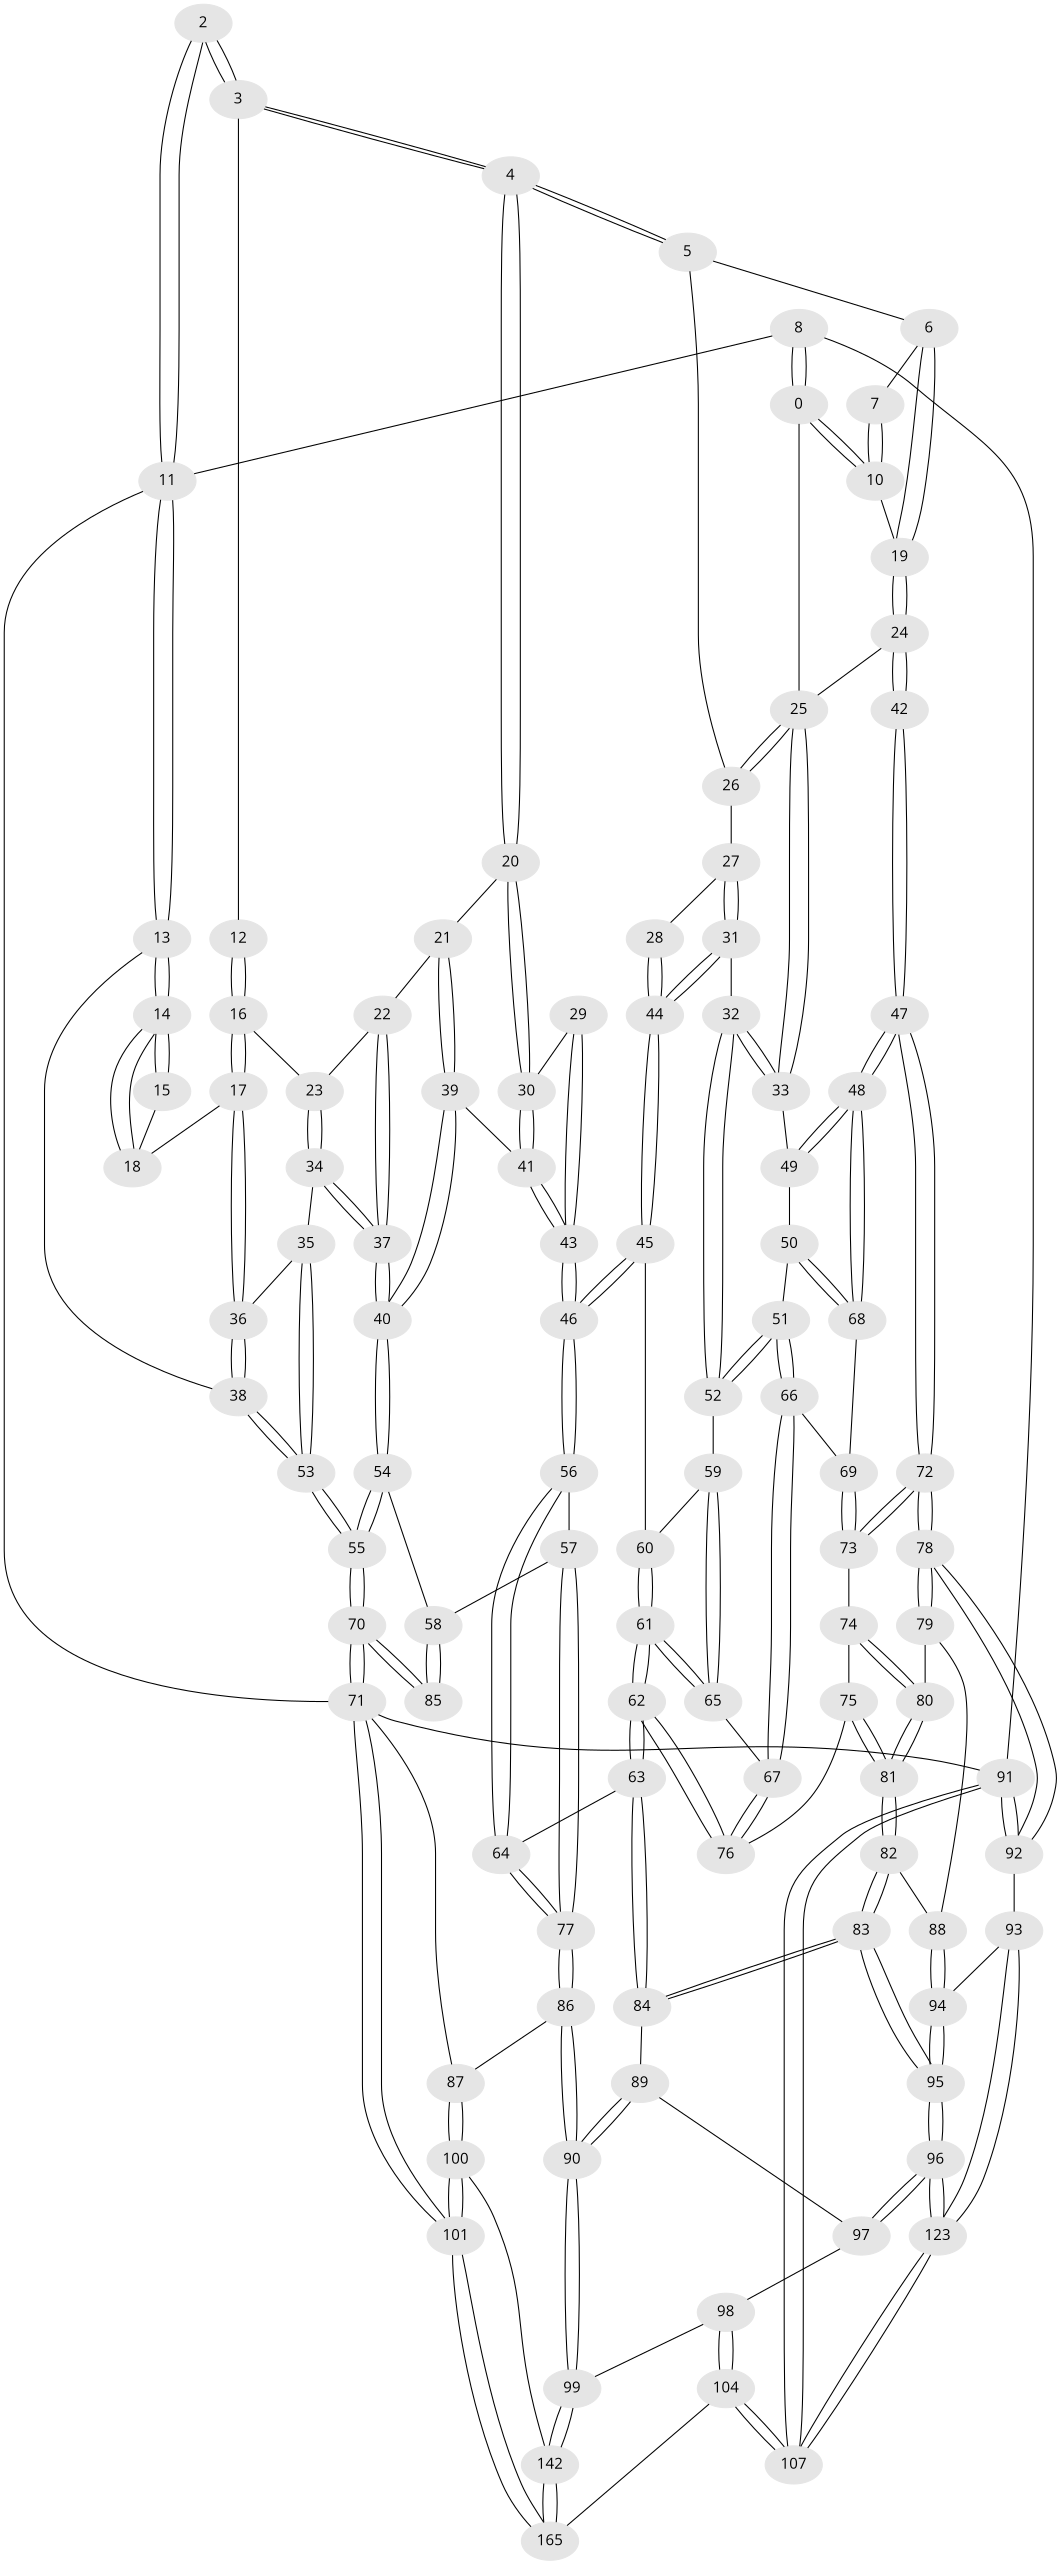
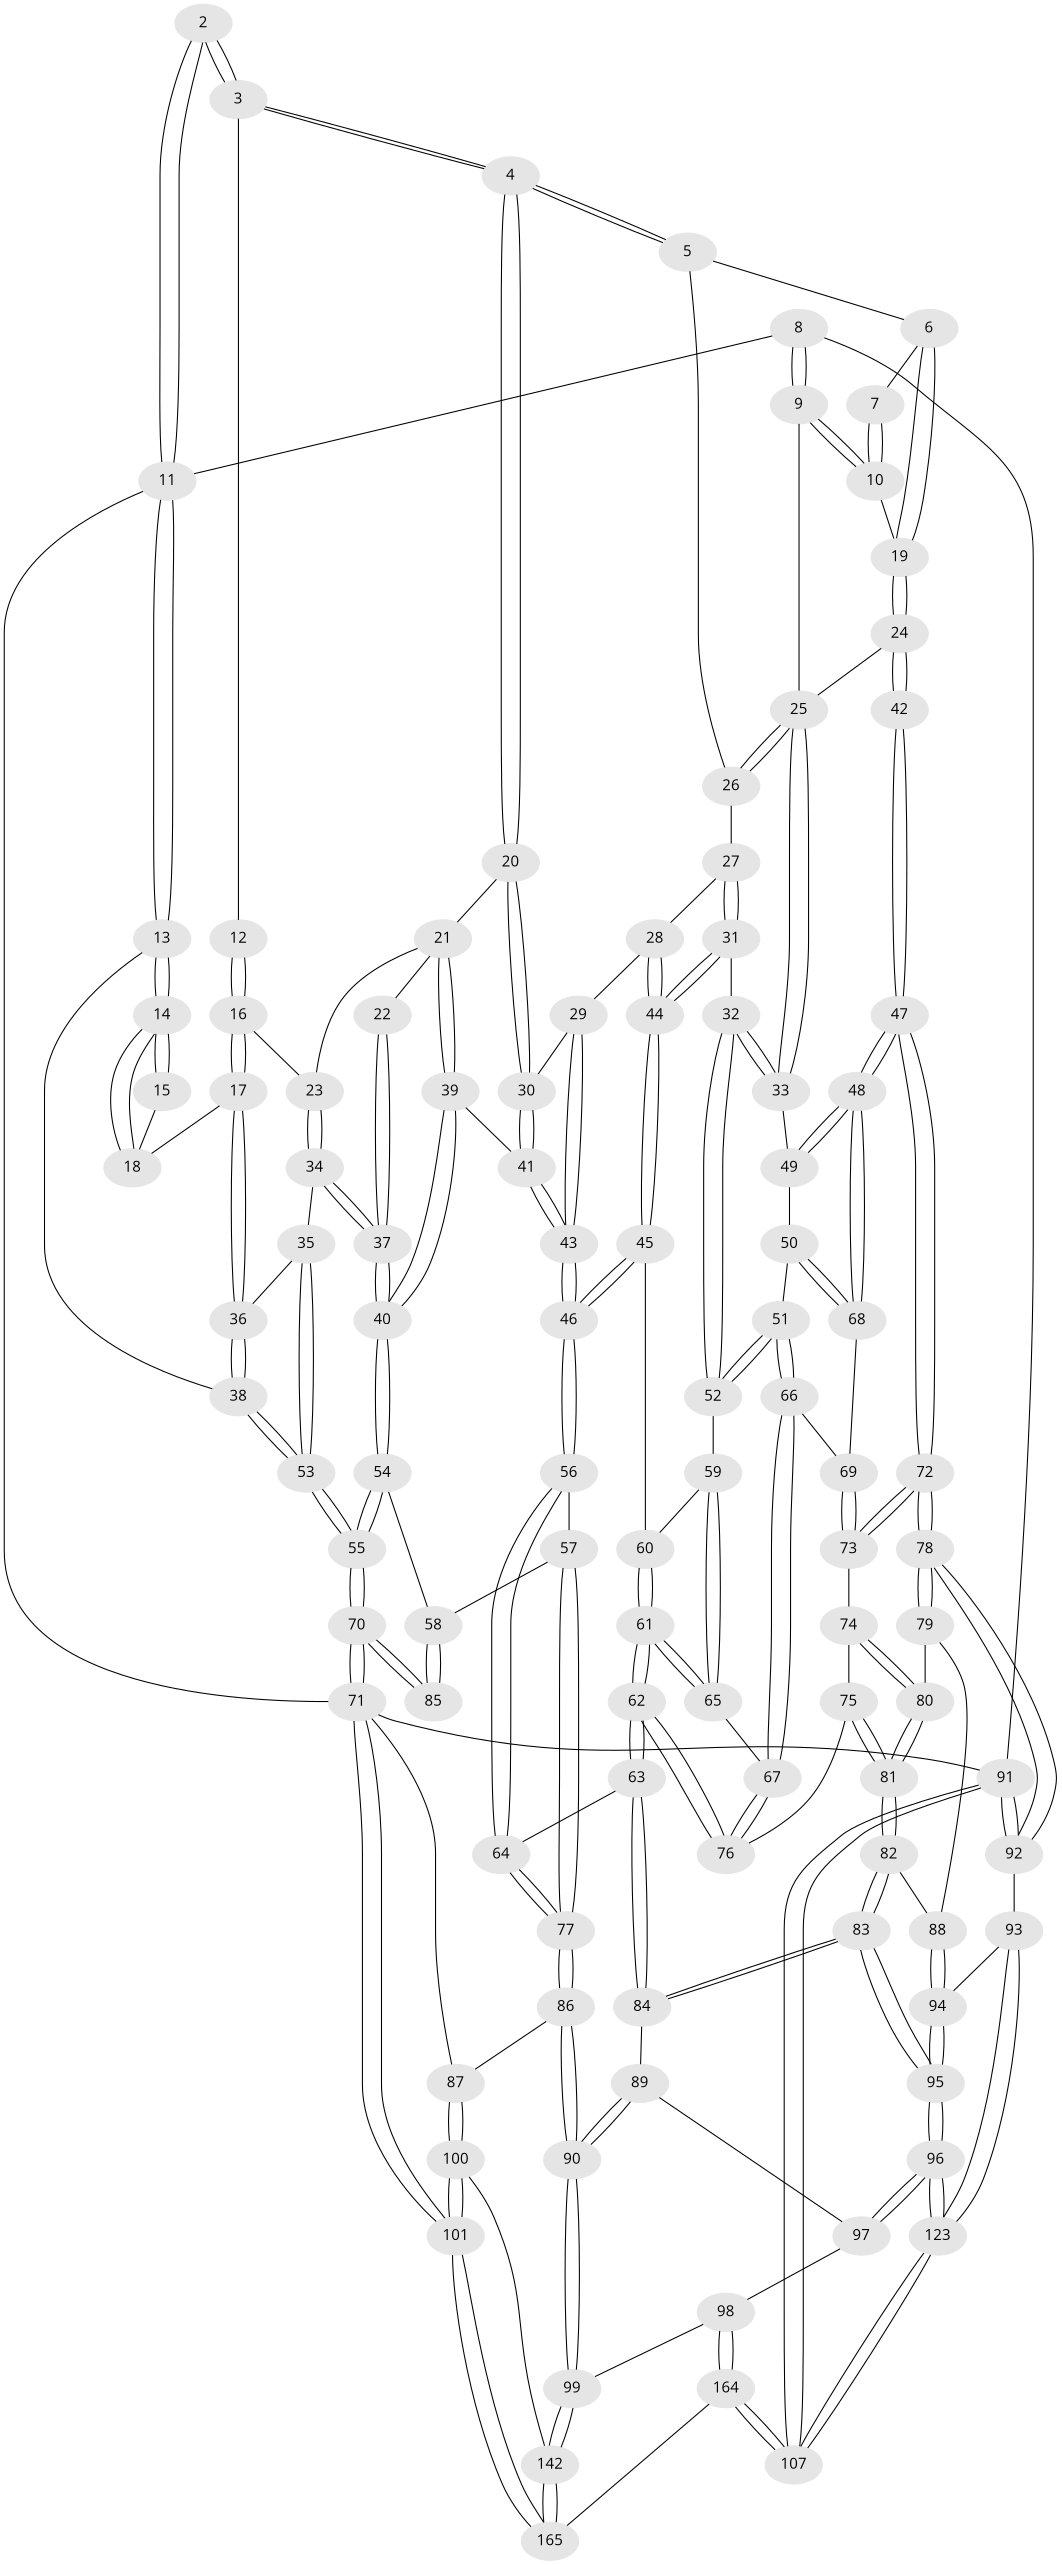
(799, 405) -> (799, 405)
none -> (617, 977)
(349, 1053) -> (347, 994)
(726, 2389) -> (726, 2389)
